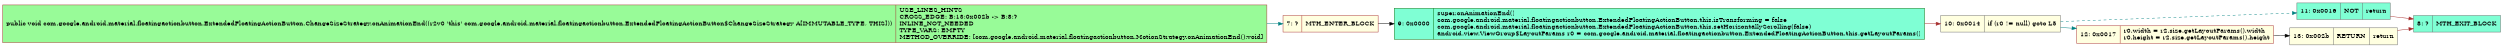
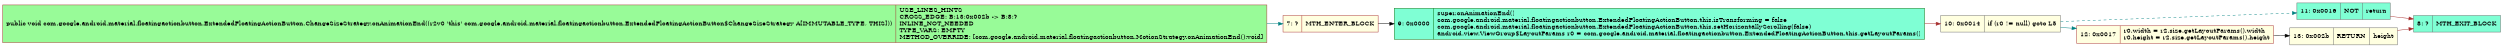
(2383, 36) -> (2383, 36)
